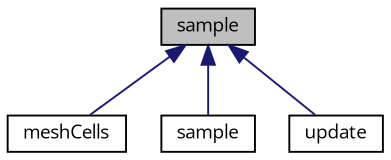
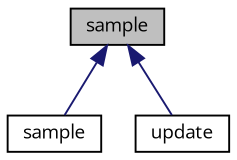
(67, 134) -> none
